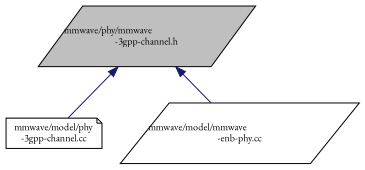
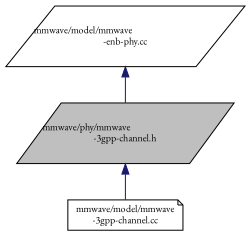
(197, 89) -> (125, 90)
(54, 133) -> (125, 215)
